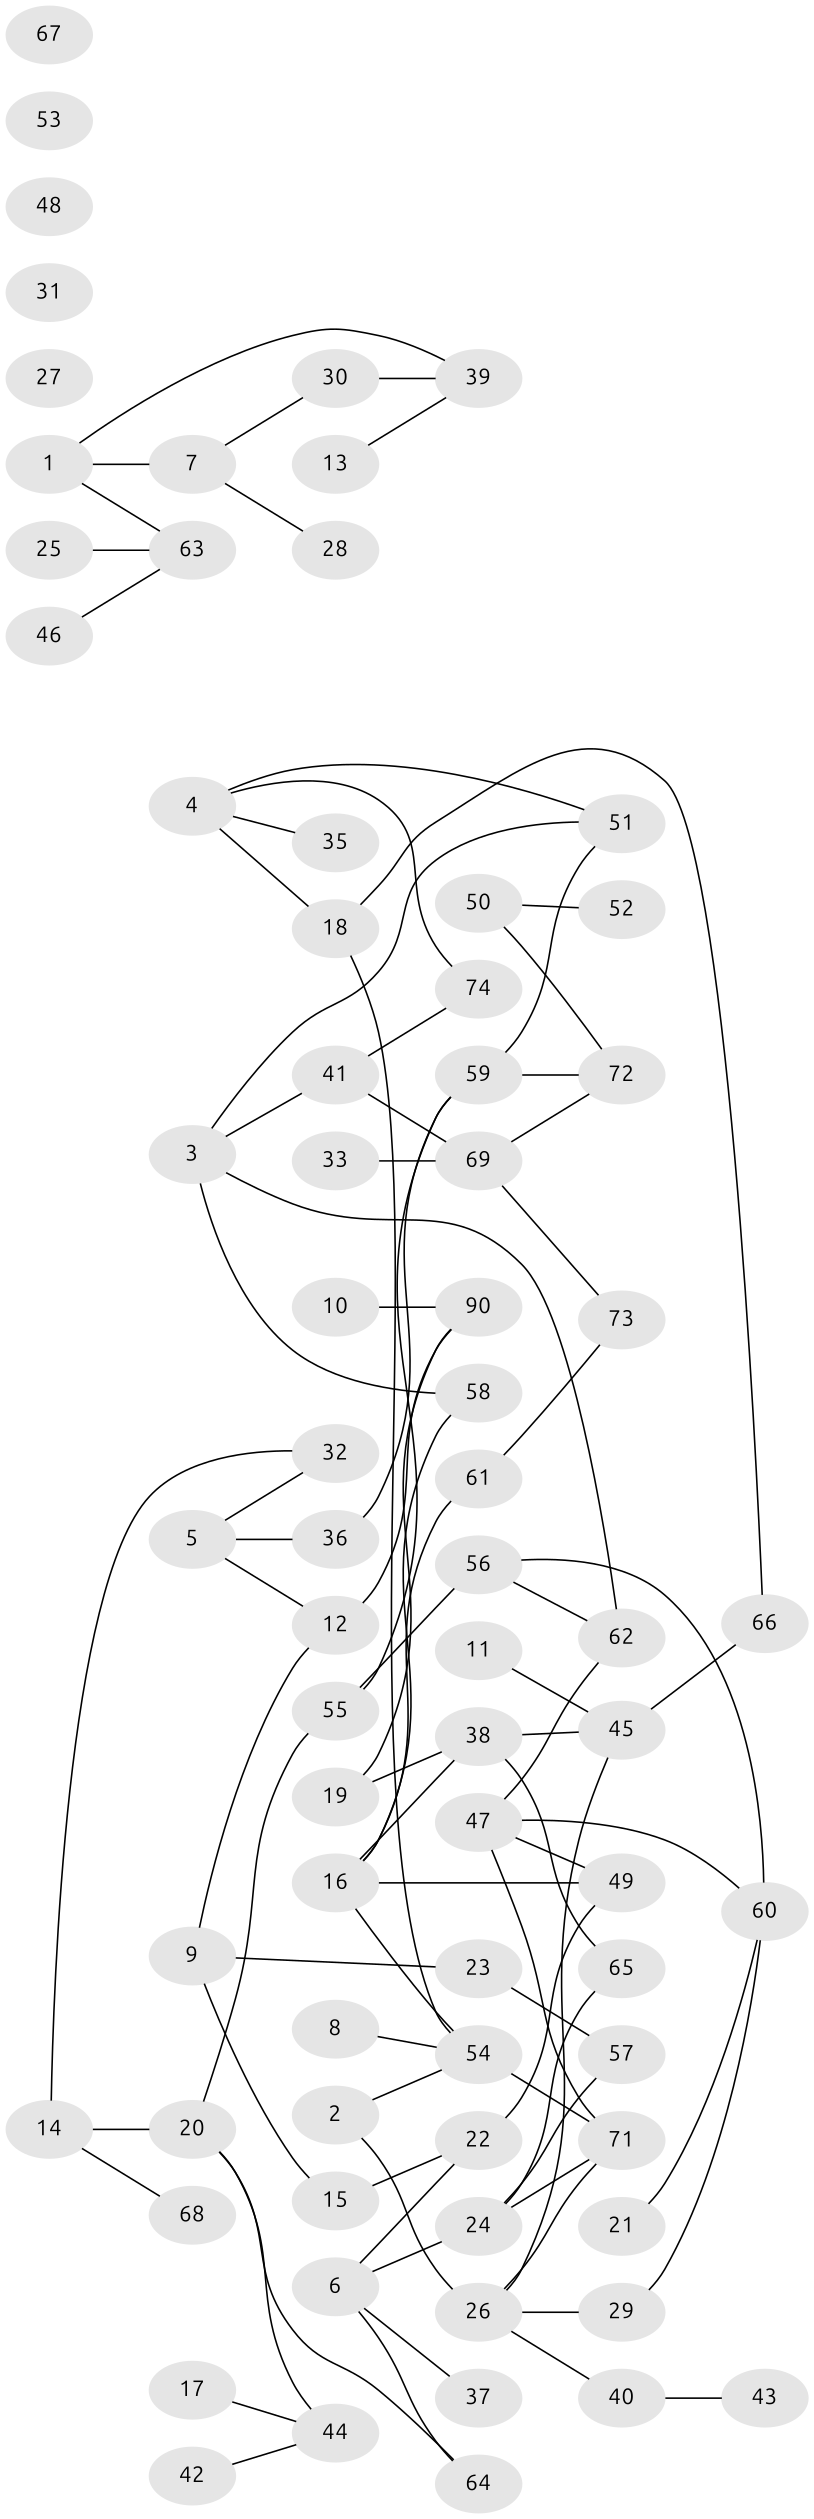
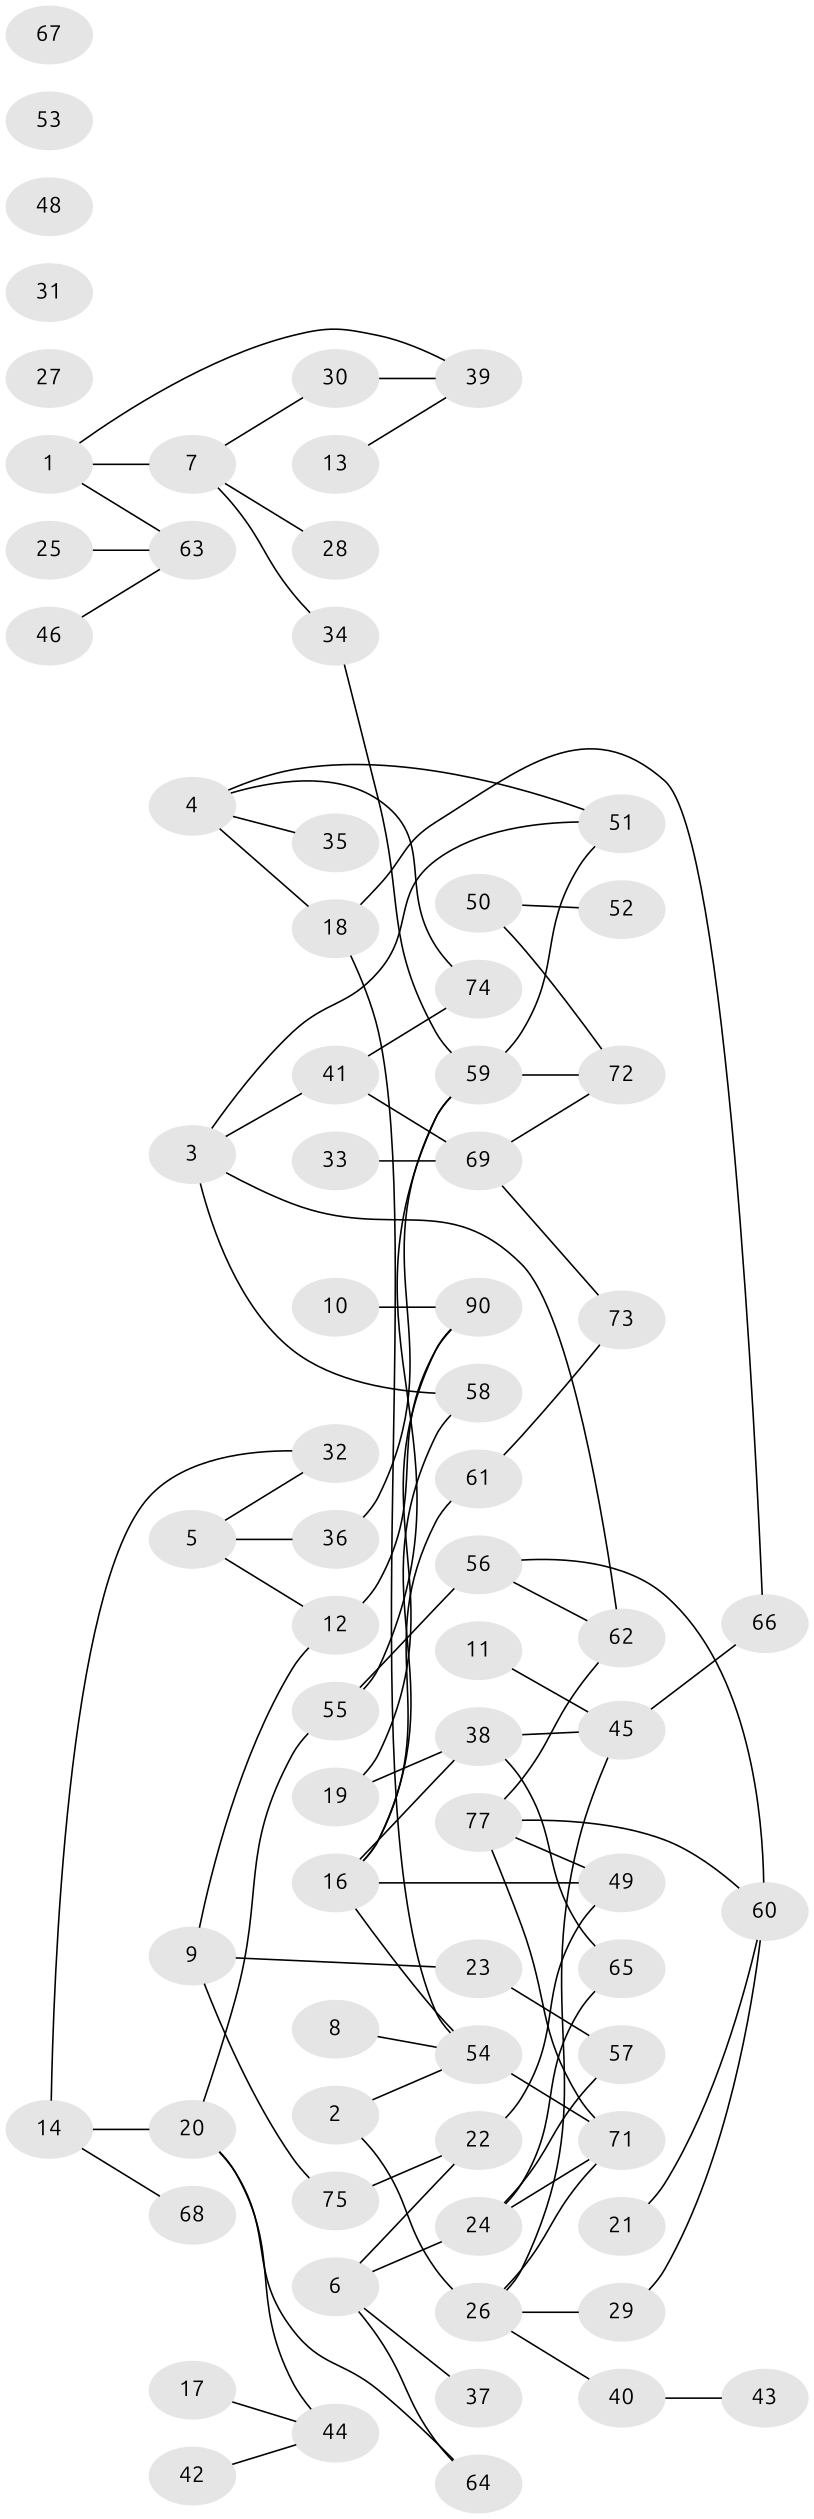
none -> (336, 636)
(479, 1822) -> (479, 1822)
(336, 2201) -> (336, 2201)
